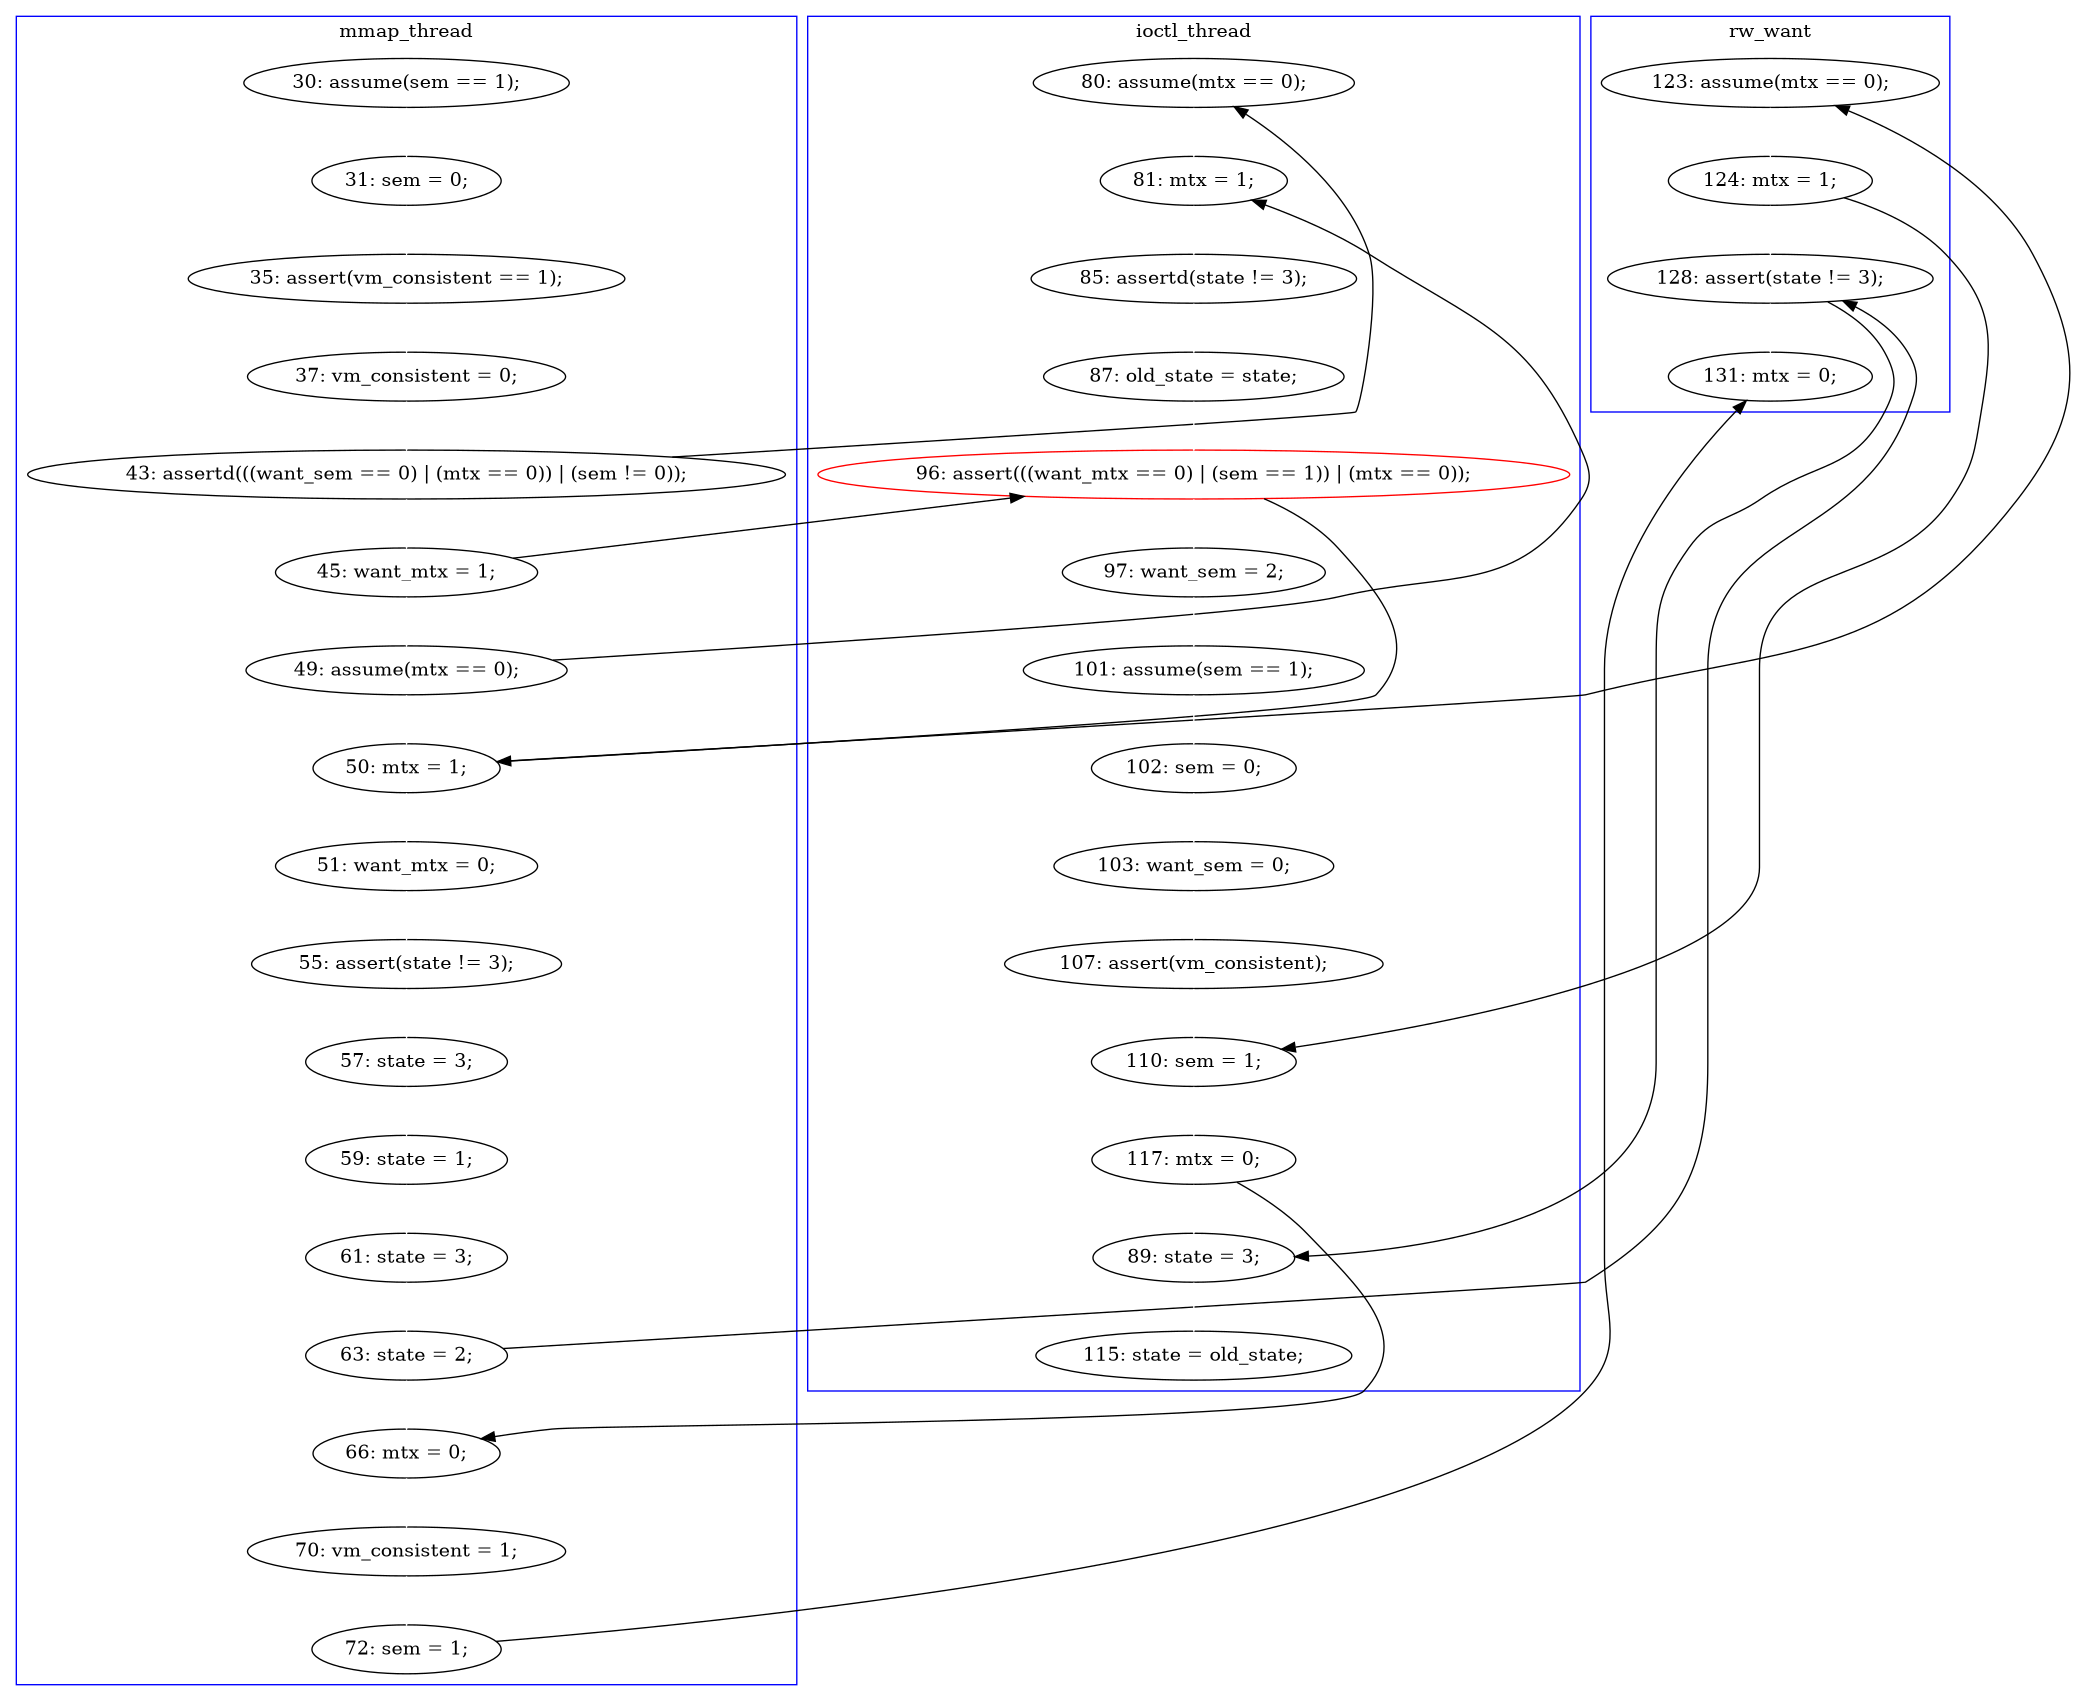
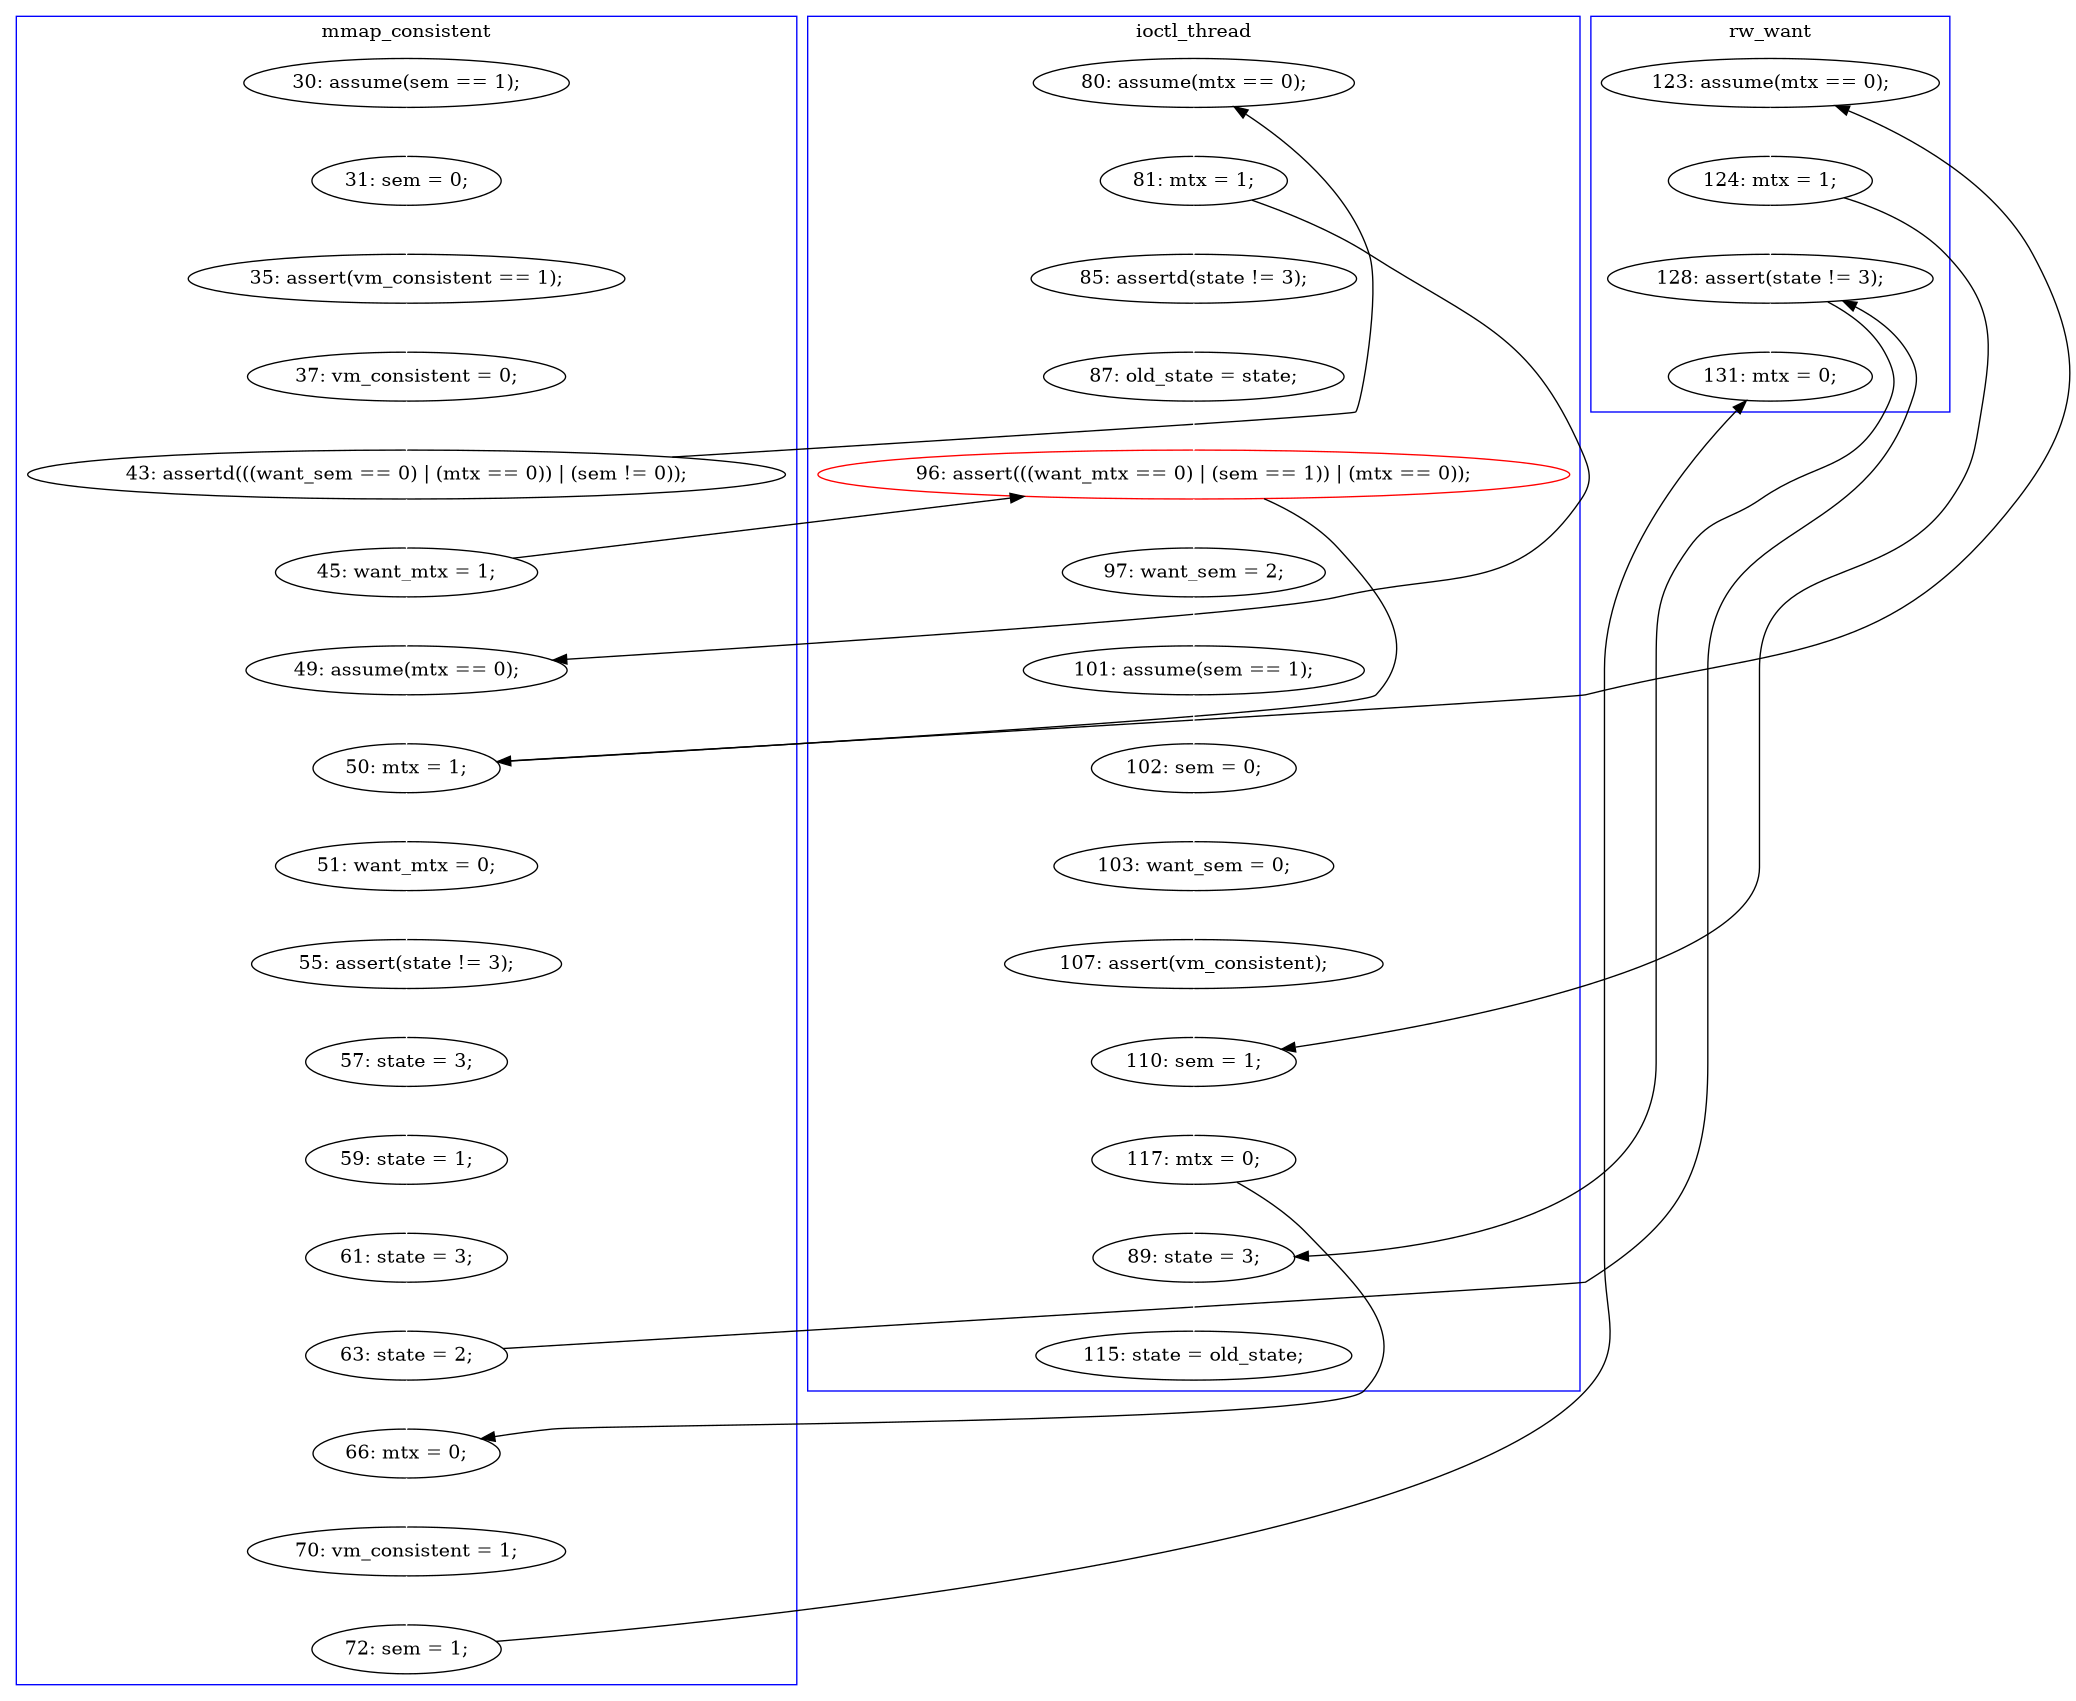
(407, 32) -> (407, 32)
(1313, 601) -> (1326, 599)
